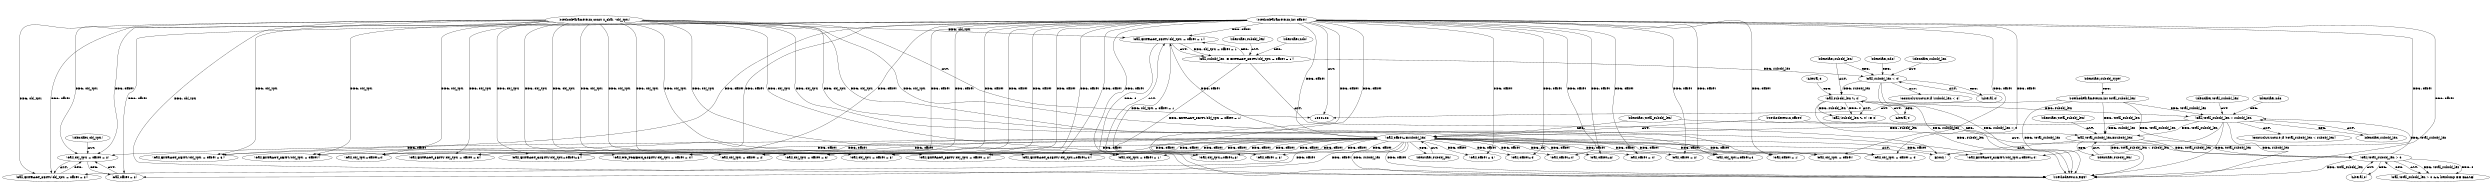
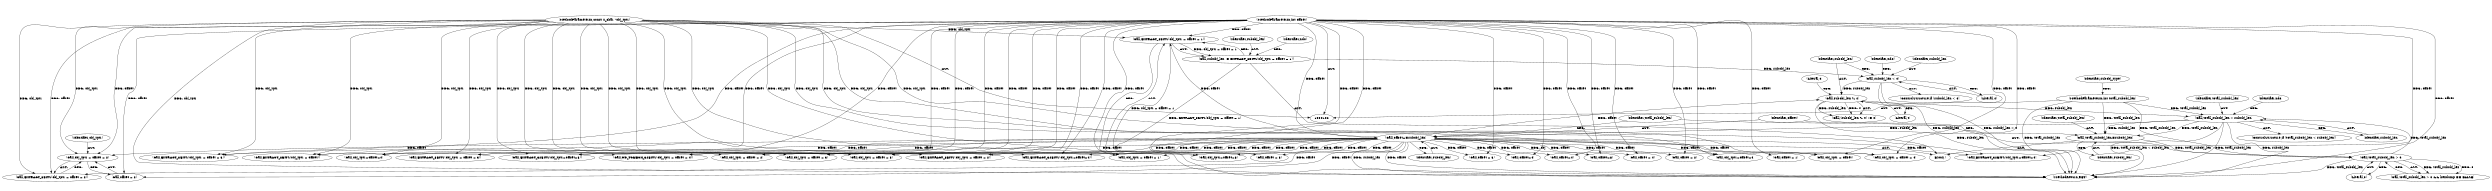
(1130, 99) -> (1130, 99)
(1784, 118) -> (1784, 118)
(1637, 147) -> (1621, 112)
